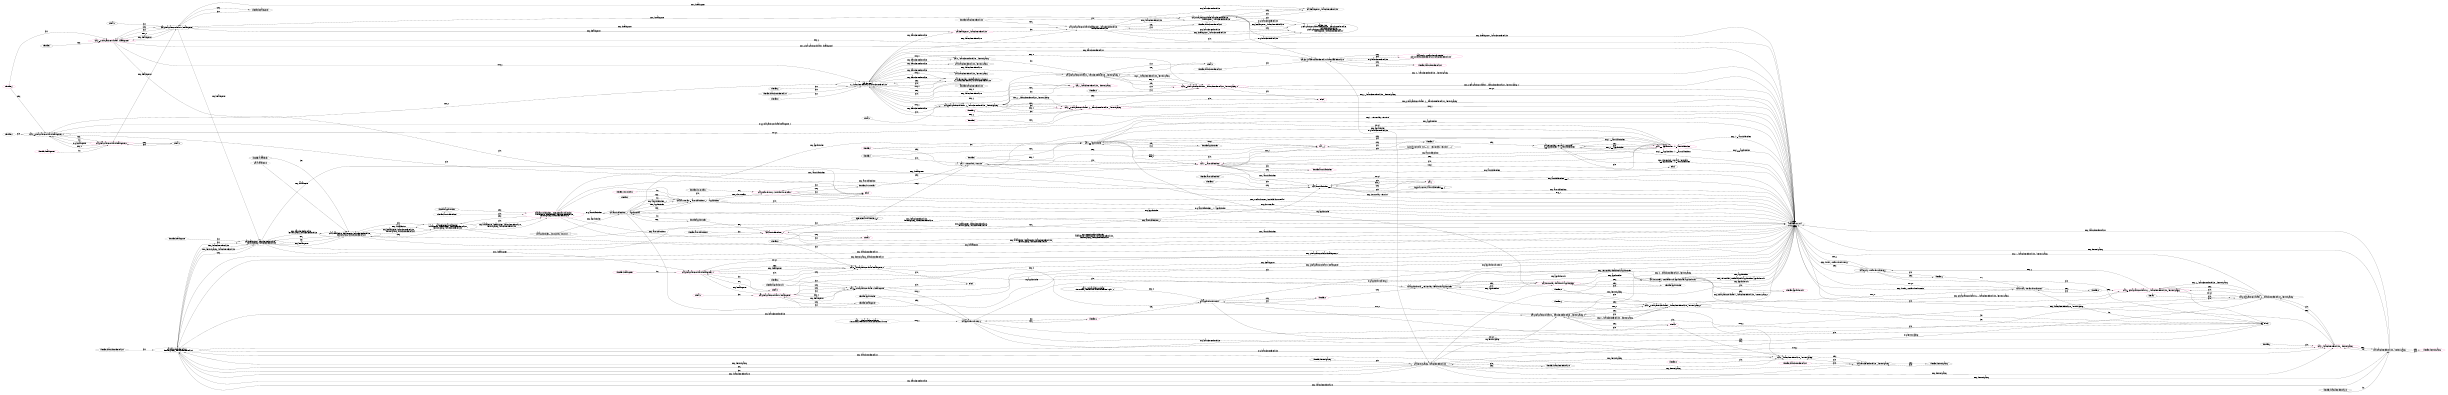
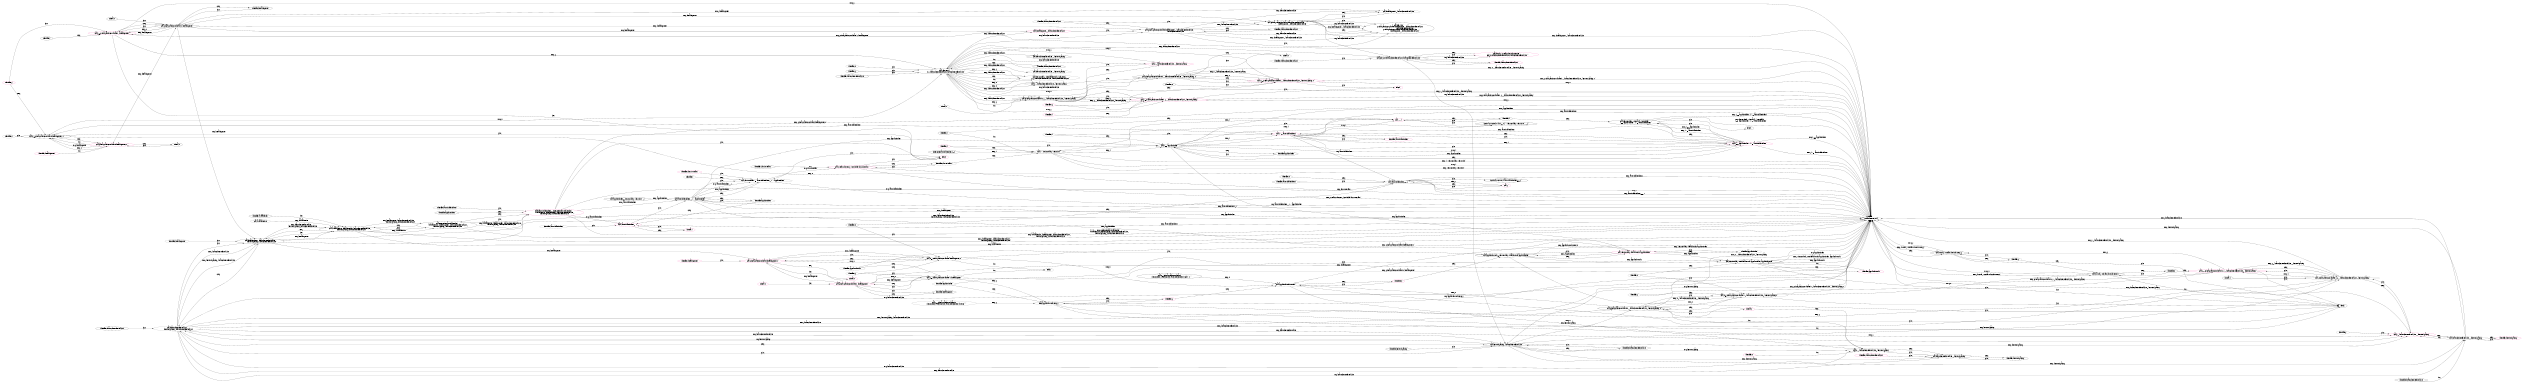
(818, 226) -> (658, 212)
(971, 321) -> (1049, 303)
